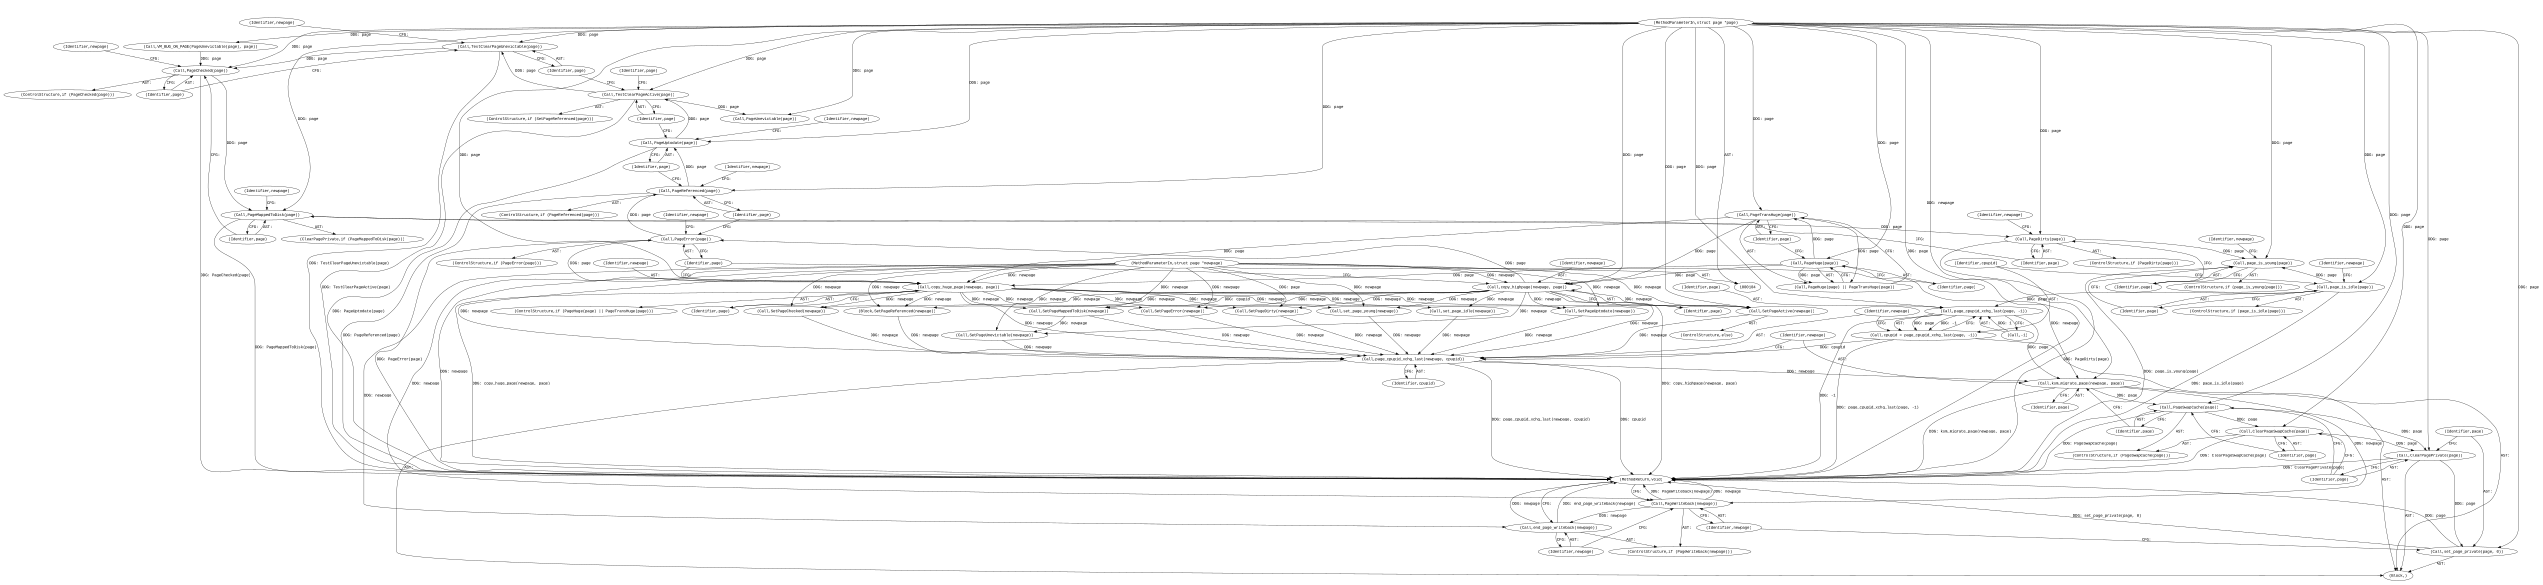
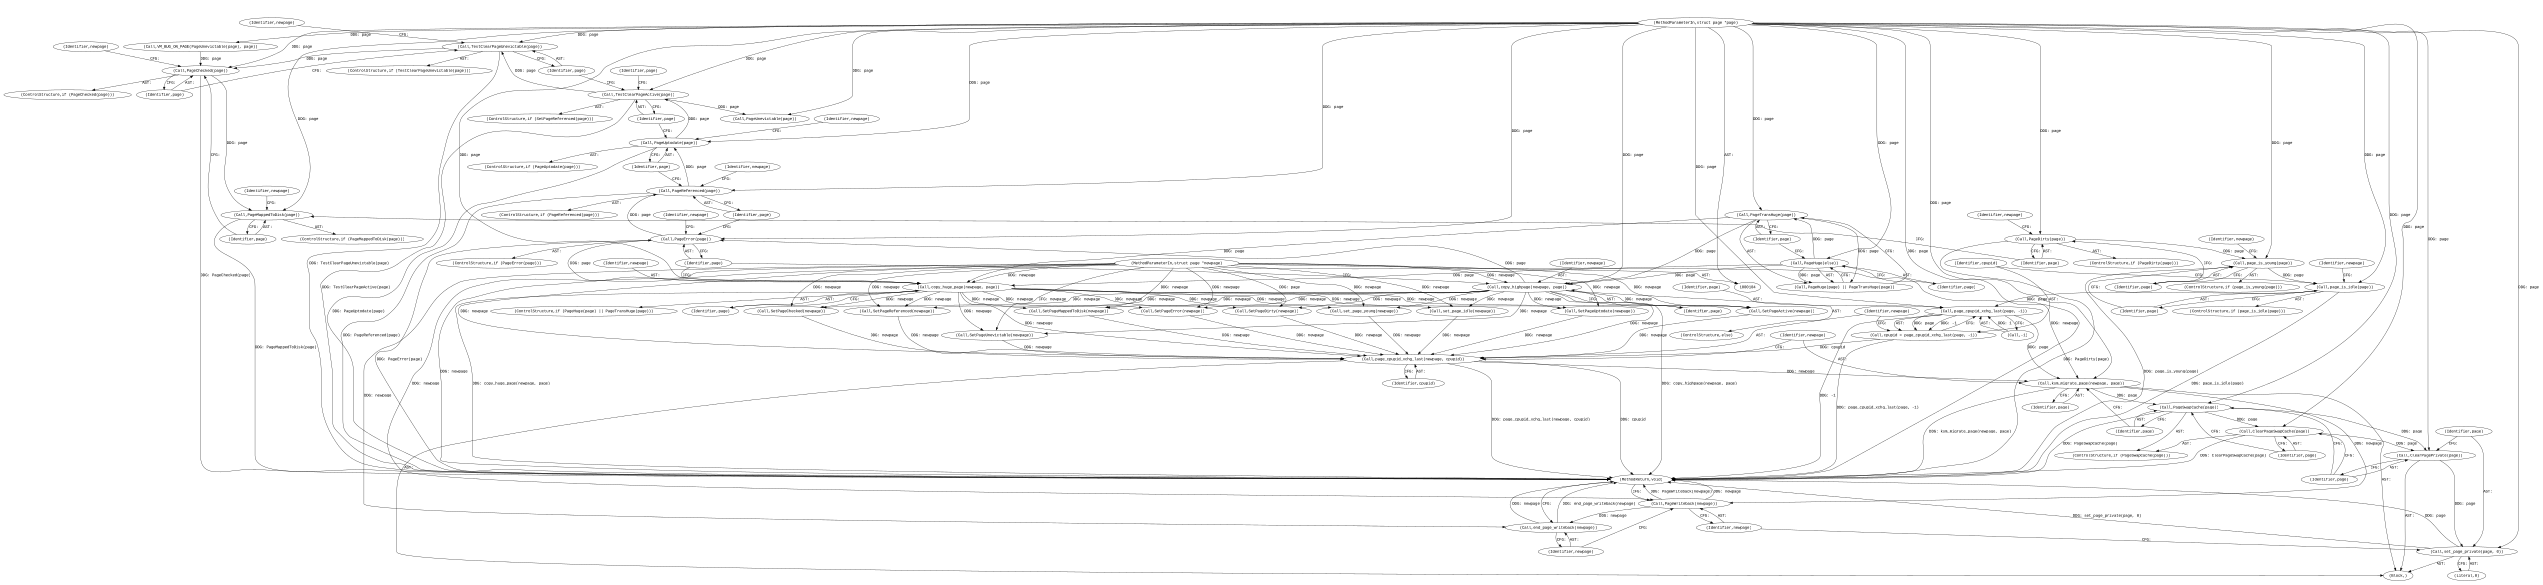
none -> (409, 71)
none -> (533, 167)
(1665, 197) -> (1271, 232)
(1941, 203) -> (1941, 203)
(1159, 221) -> none
(352, 239) -> (352, 239)
(1814, 263) -> (1814, 263)
none -> (1332, 274)
(2309, 275) -> (2289, 279)
(1052, 299) -> (1052, 299)
(1237, 299) -> (1237, 299)
(897, 311) -> (897, 311)
(1745, 323) -> (1744, 301)
(1052, 326) -> (963, 315)
(2318, 398) -> none
(2034, 475) -> none
(1680, 552) -> none
none -> (2467, 576)
